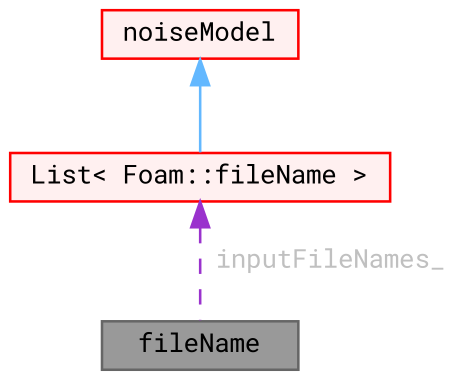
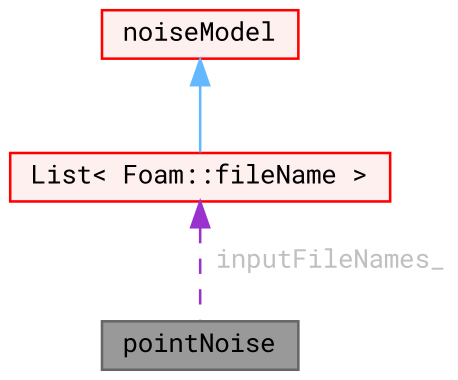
(200, 346) -> (200, 346)
